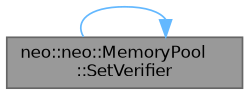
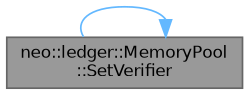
(125, 63) -> (125, 63)
